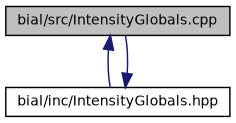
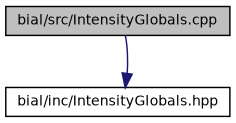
(108, 69) -> none
